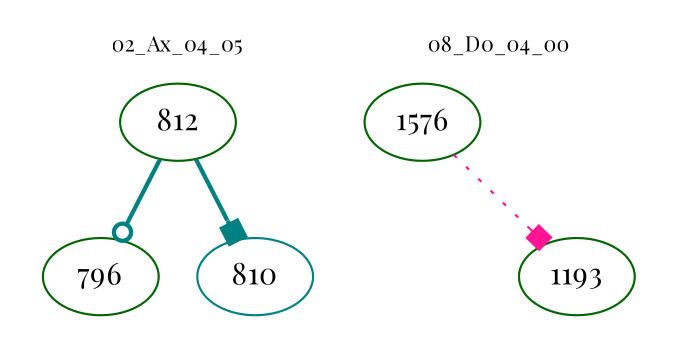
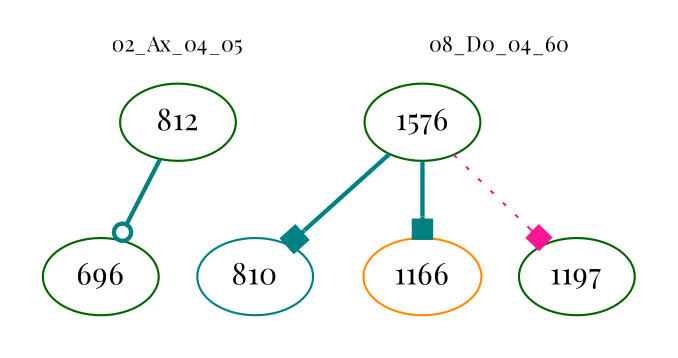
(500, 46) -> (500, 46)
(212, 190) -> (362, 179)
(101, 277) -> (101, 277)
none -> (422, 277)
(577, 277) -> (577, 277)
